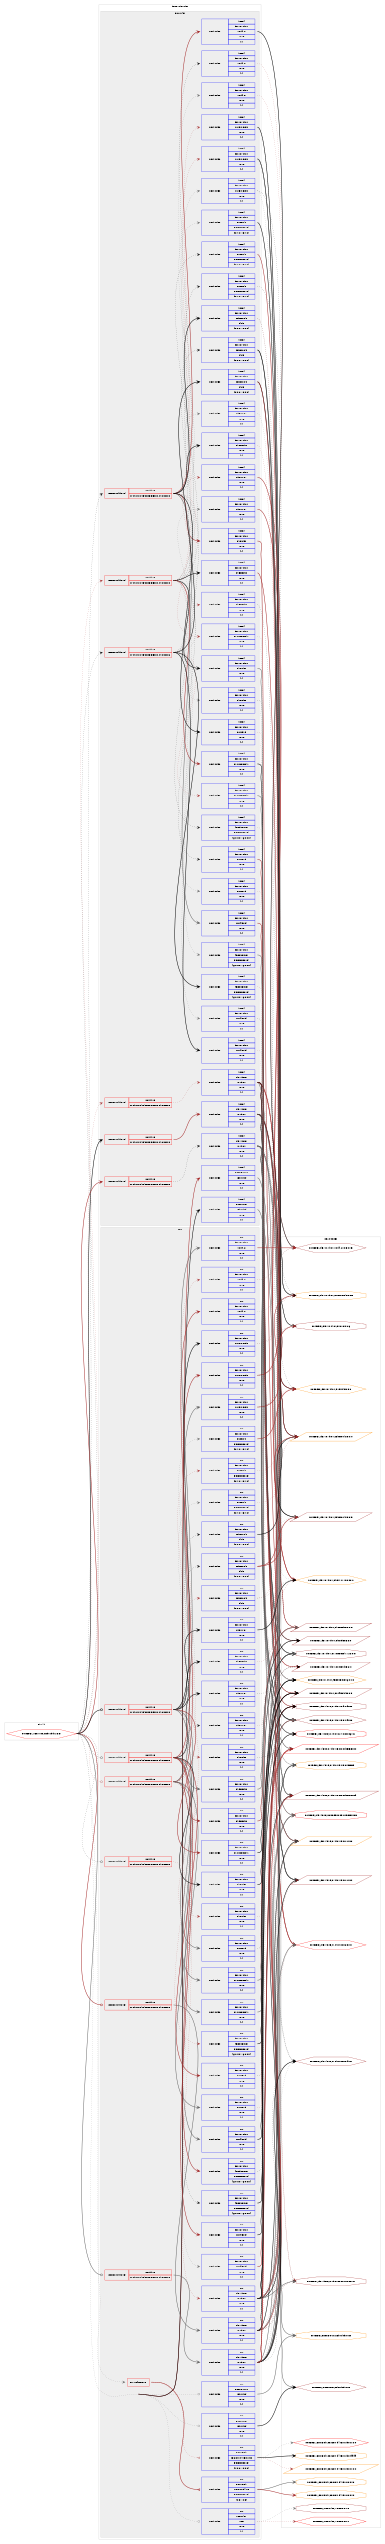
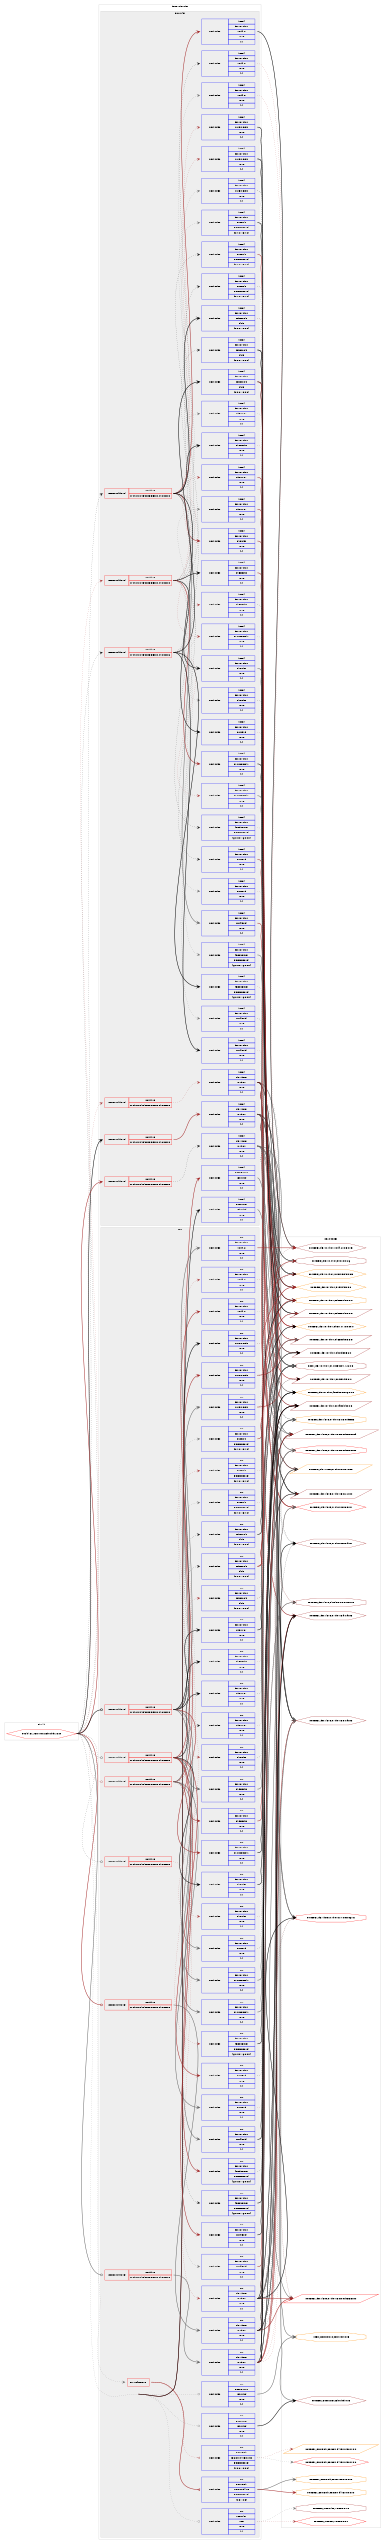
(331, 1295) -> (331, 1274)
(331, 1437) -> (331, 1300)
(331, 1654) -> (331, 1366)
(331, 1706) -> (331, 1616)
(42, 1734) -> (42, 1734)
(331, 1815) -> (331, 1450)
(331, 1841) -> (331, 1469)
(331, 2281) -> (331, 1602)
(331, 2336) -> (331, 2337)
(331, 2456) -> none
(331, 2482) -> (331, 2479)
(331, 2521) -> (331, 2521)
